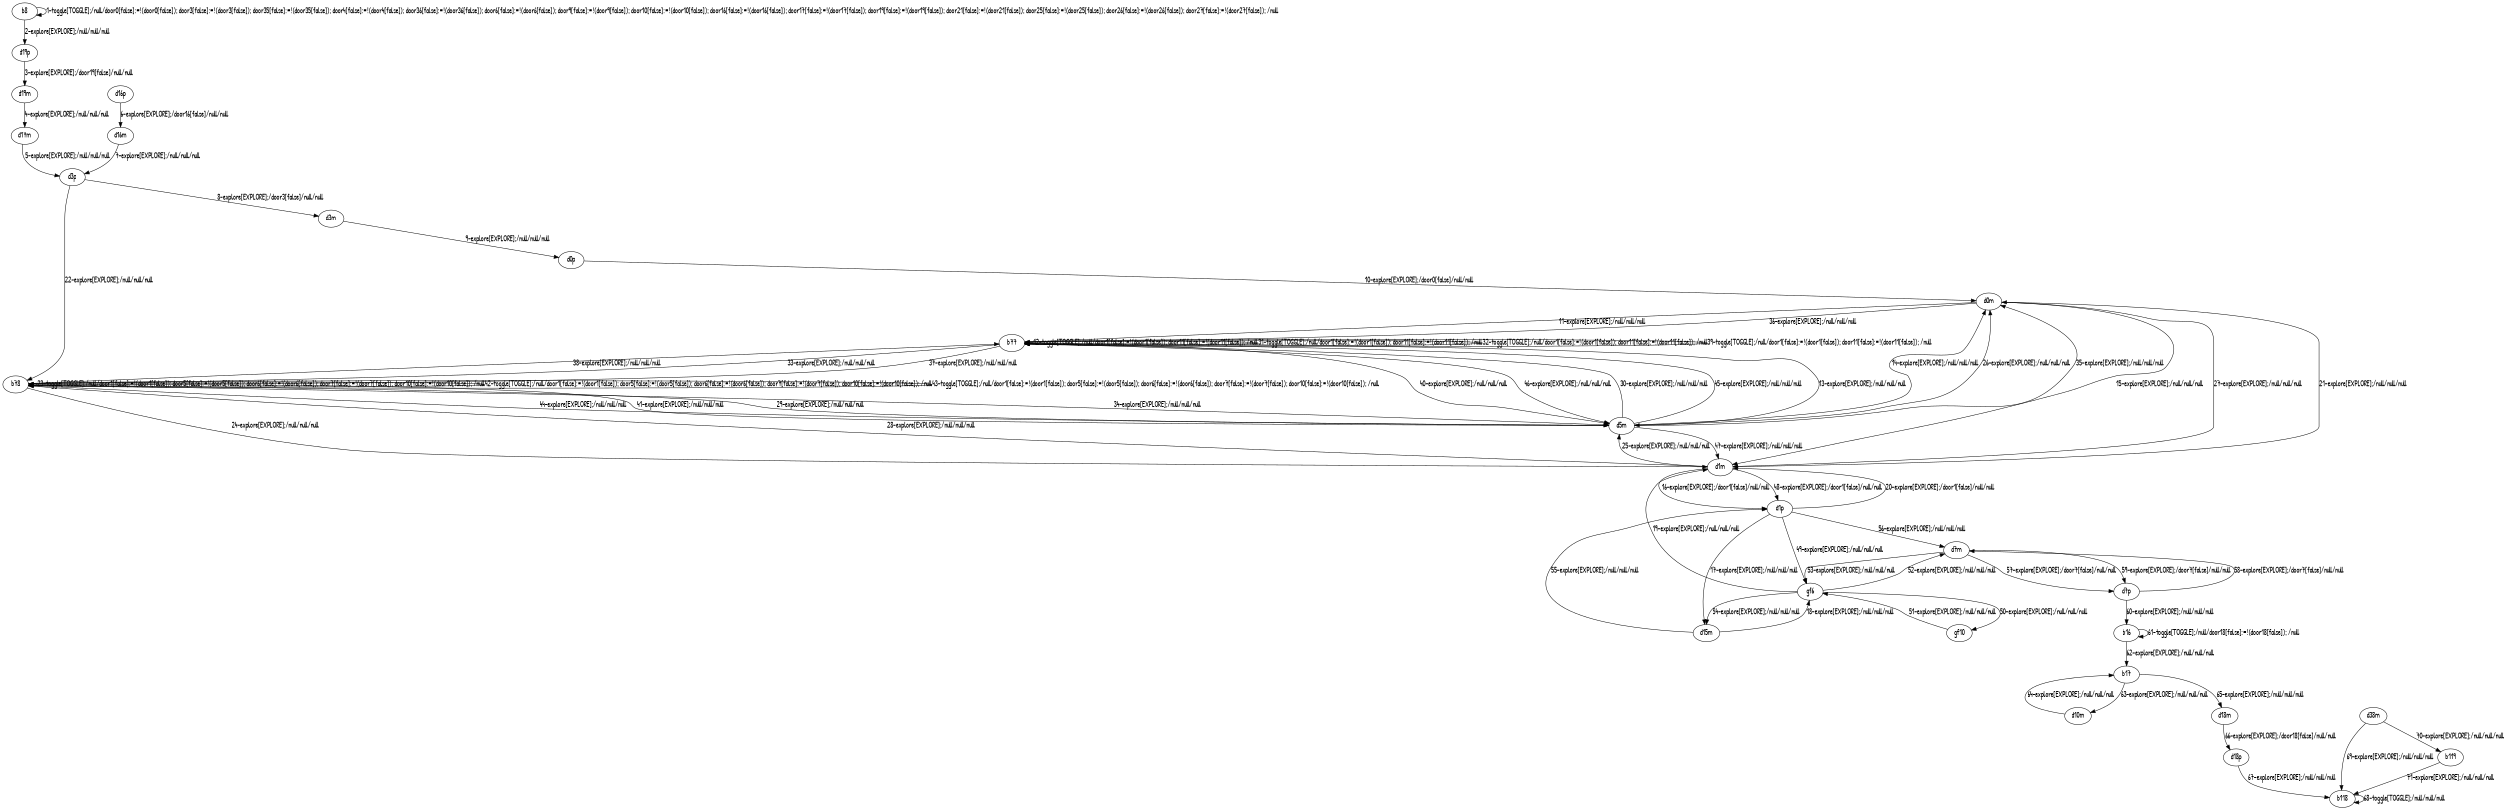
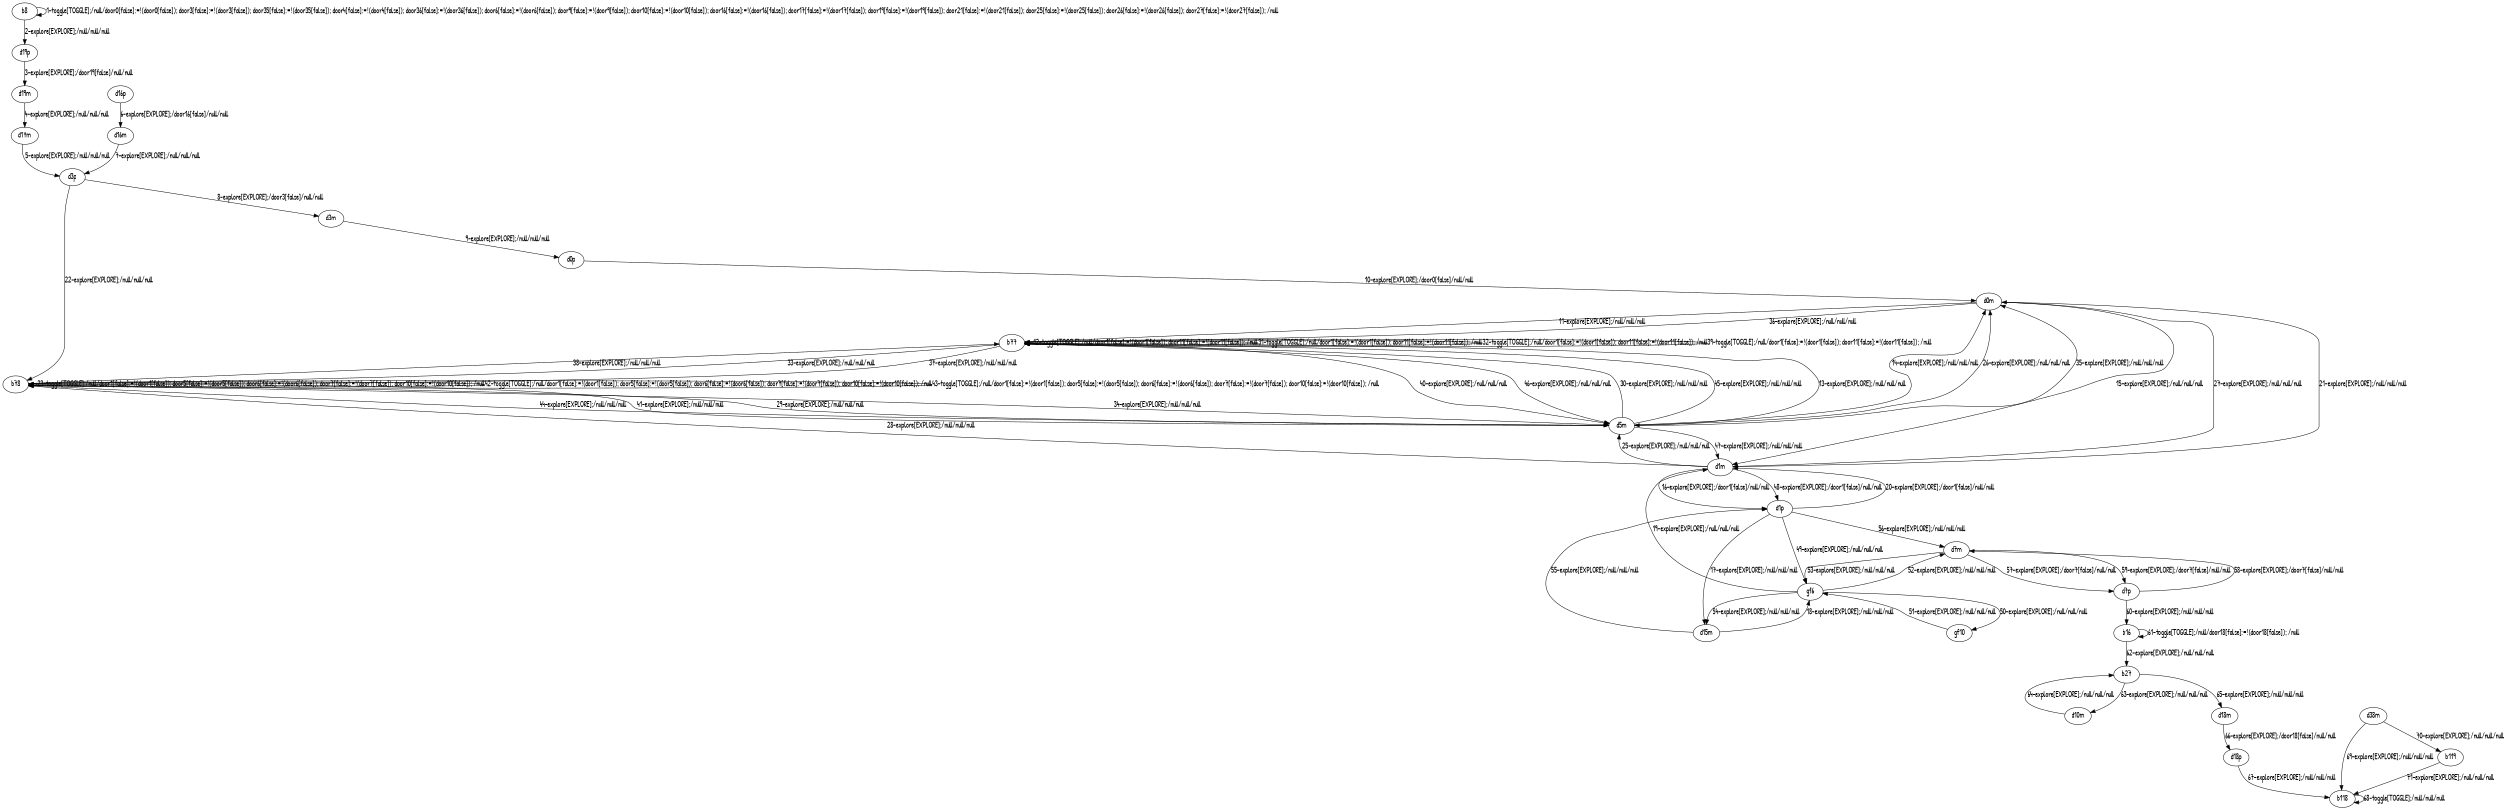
(862, 462) -> none
(2127, 675) -> (2127, 675)
